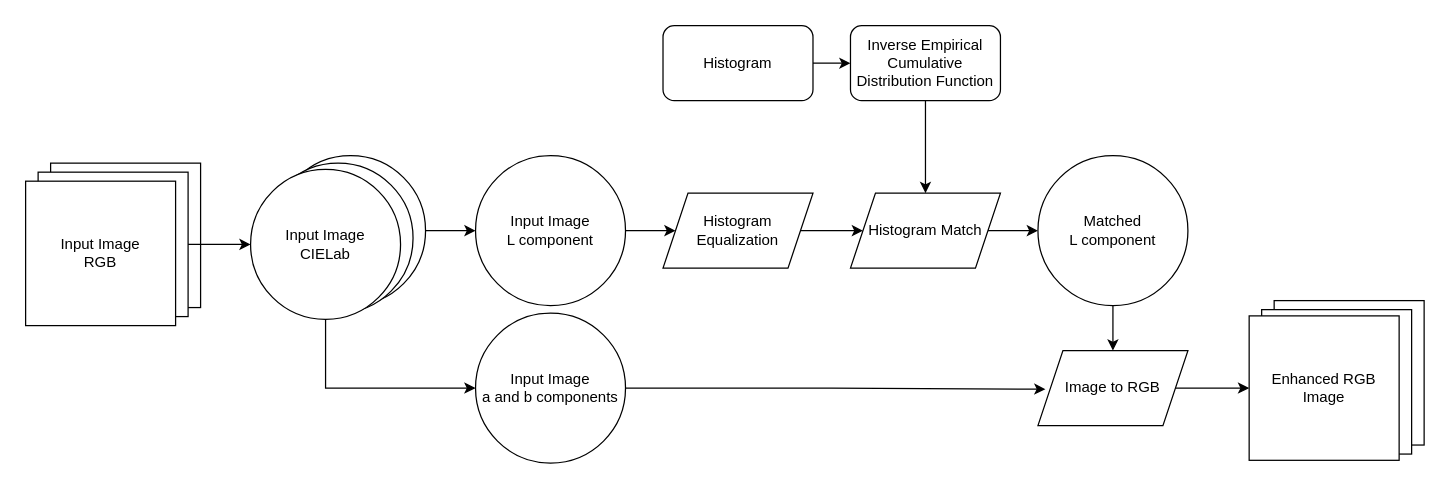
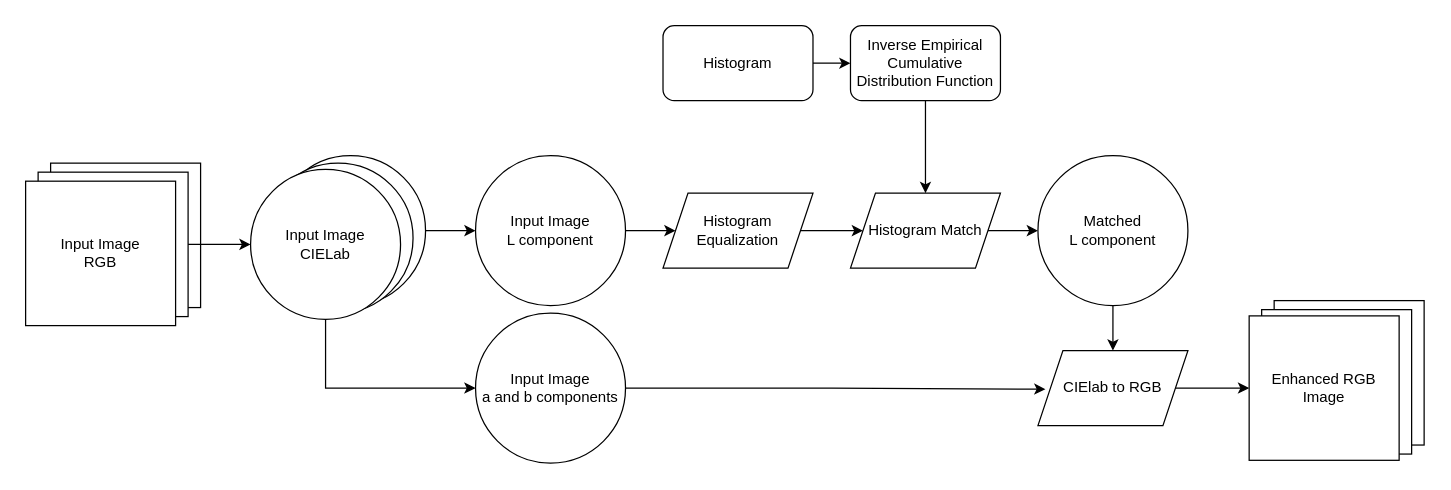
(1113, 388) -> (1113, 388)
